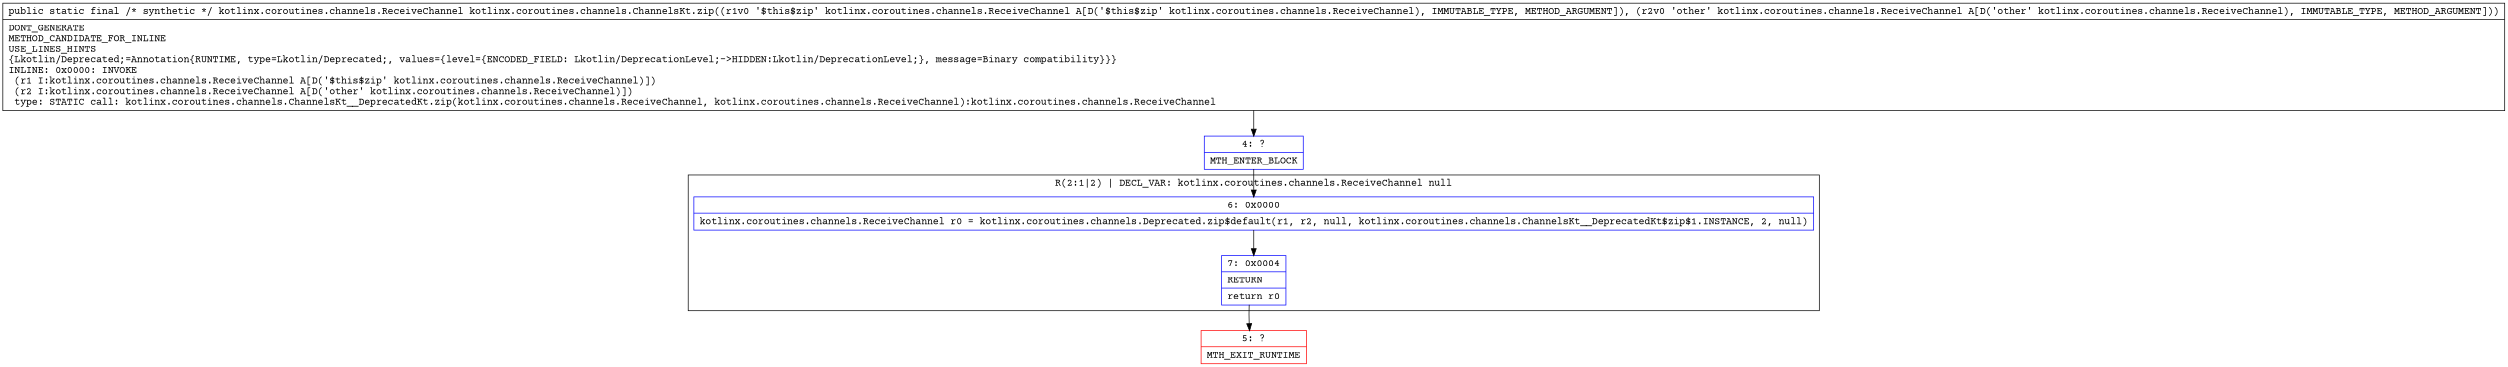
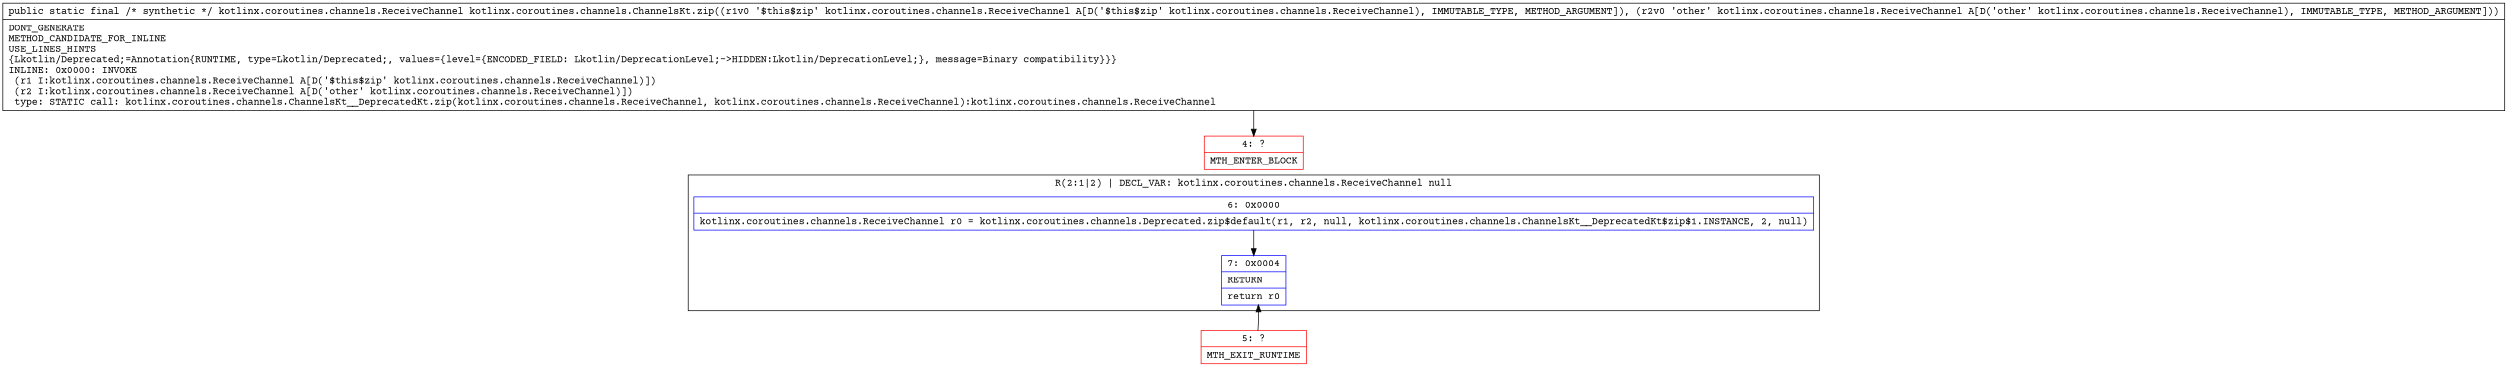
(1254, 153) -> (1254, 153)
(1254, 179) -> none
(1249, 315) -> (1258, 321)
